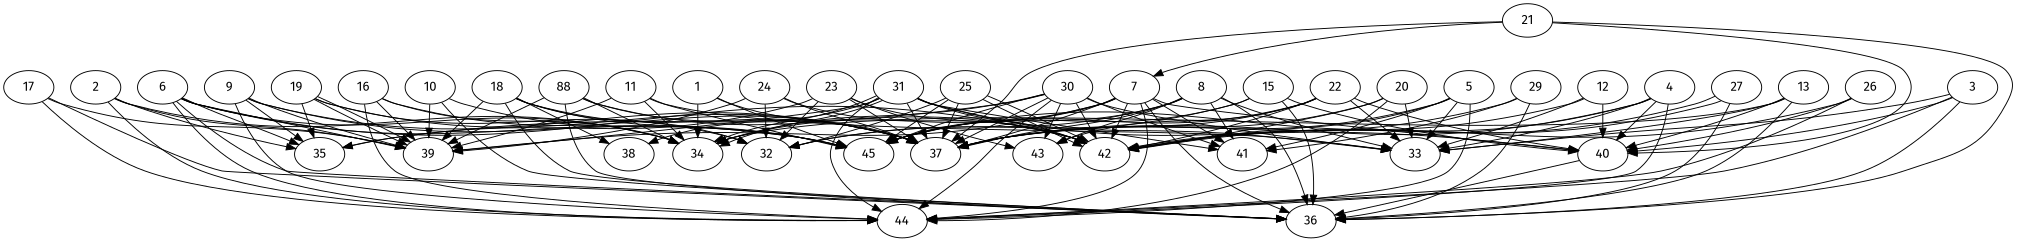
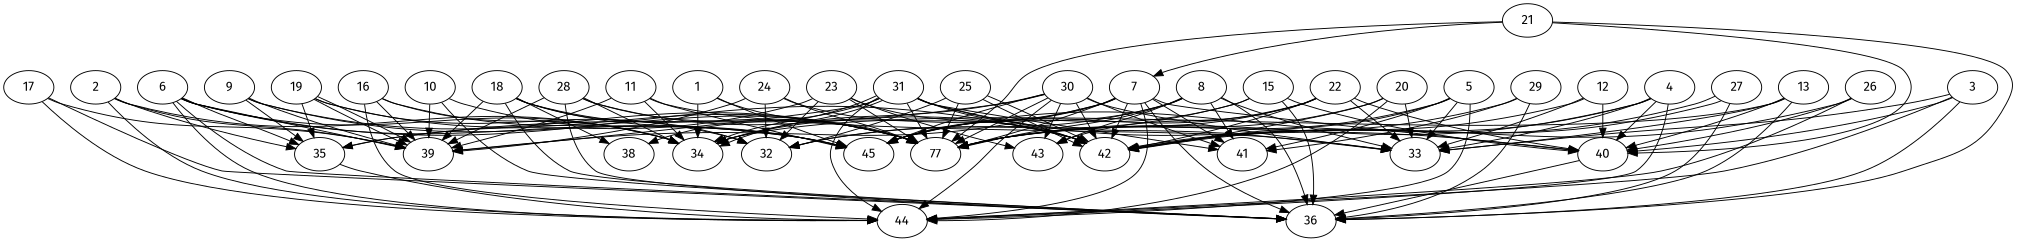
(564, 87) -> (564, 87)
(921, 118) -> none
(936, 154) -> (936, 154)
(533, 203) -> (602, 208)
